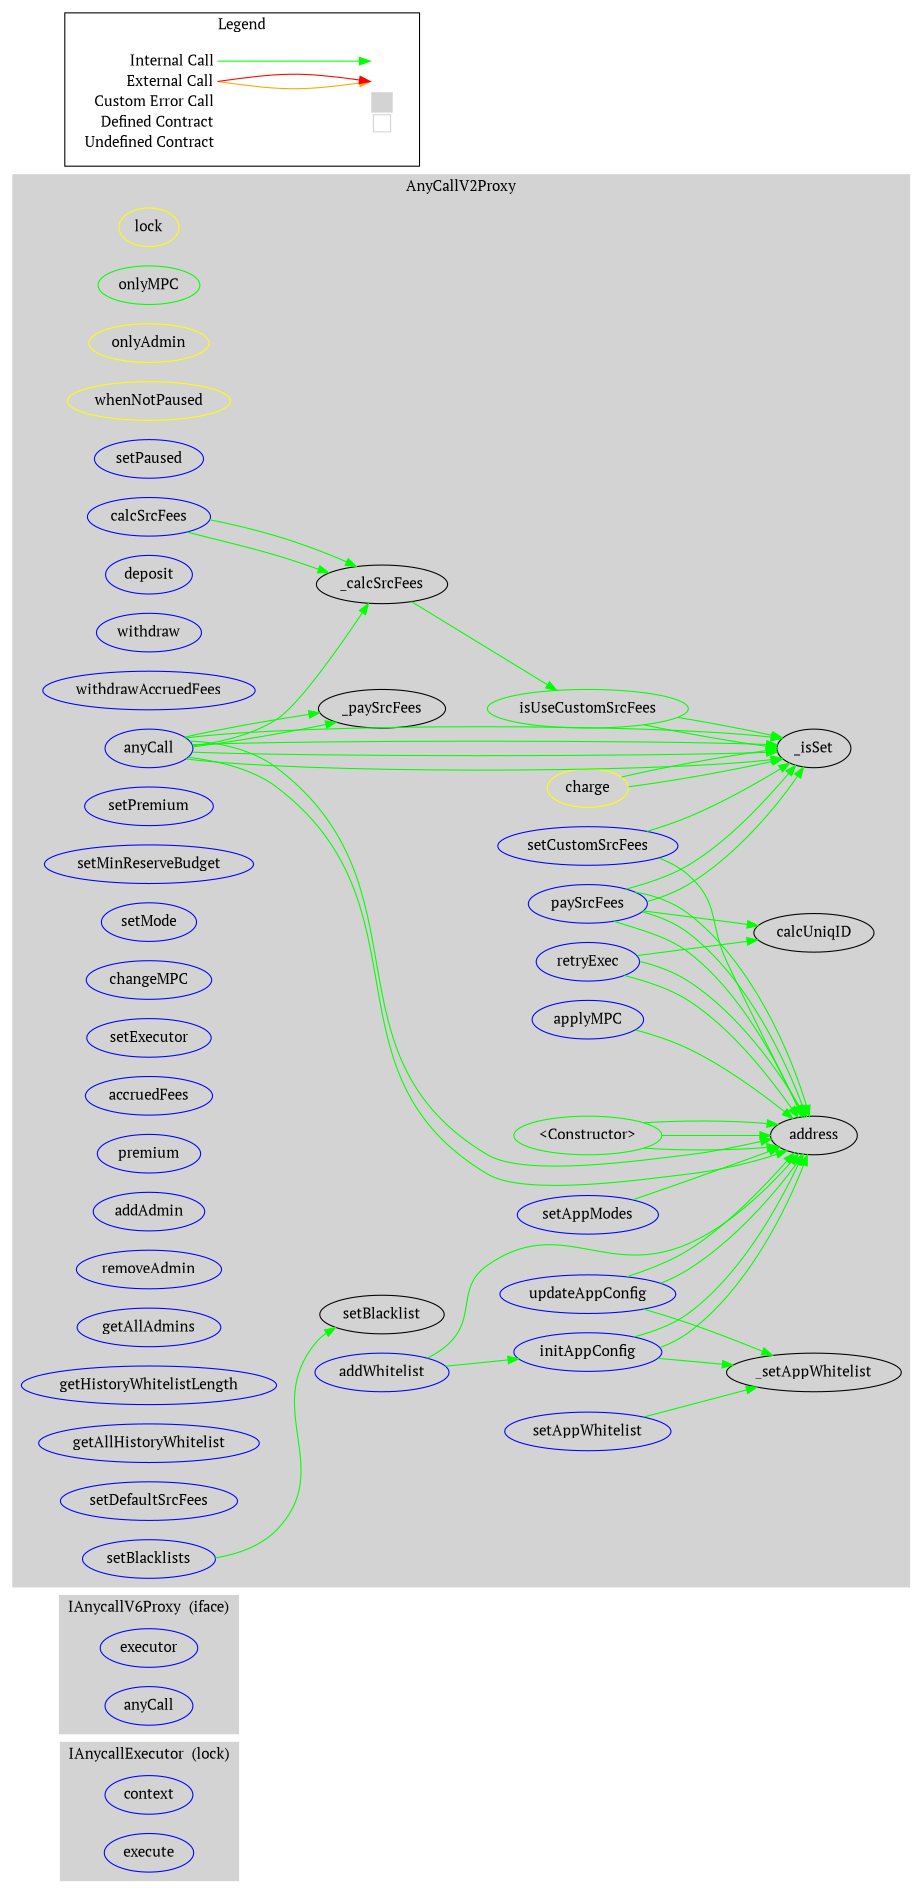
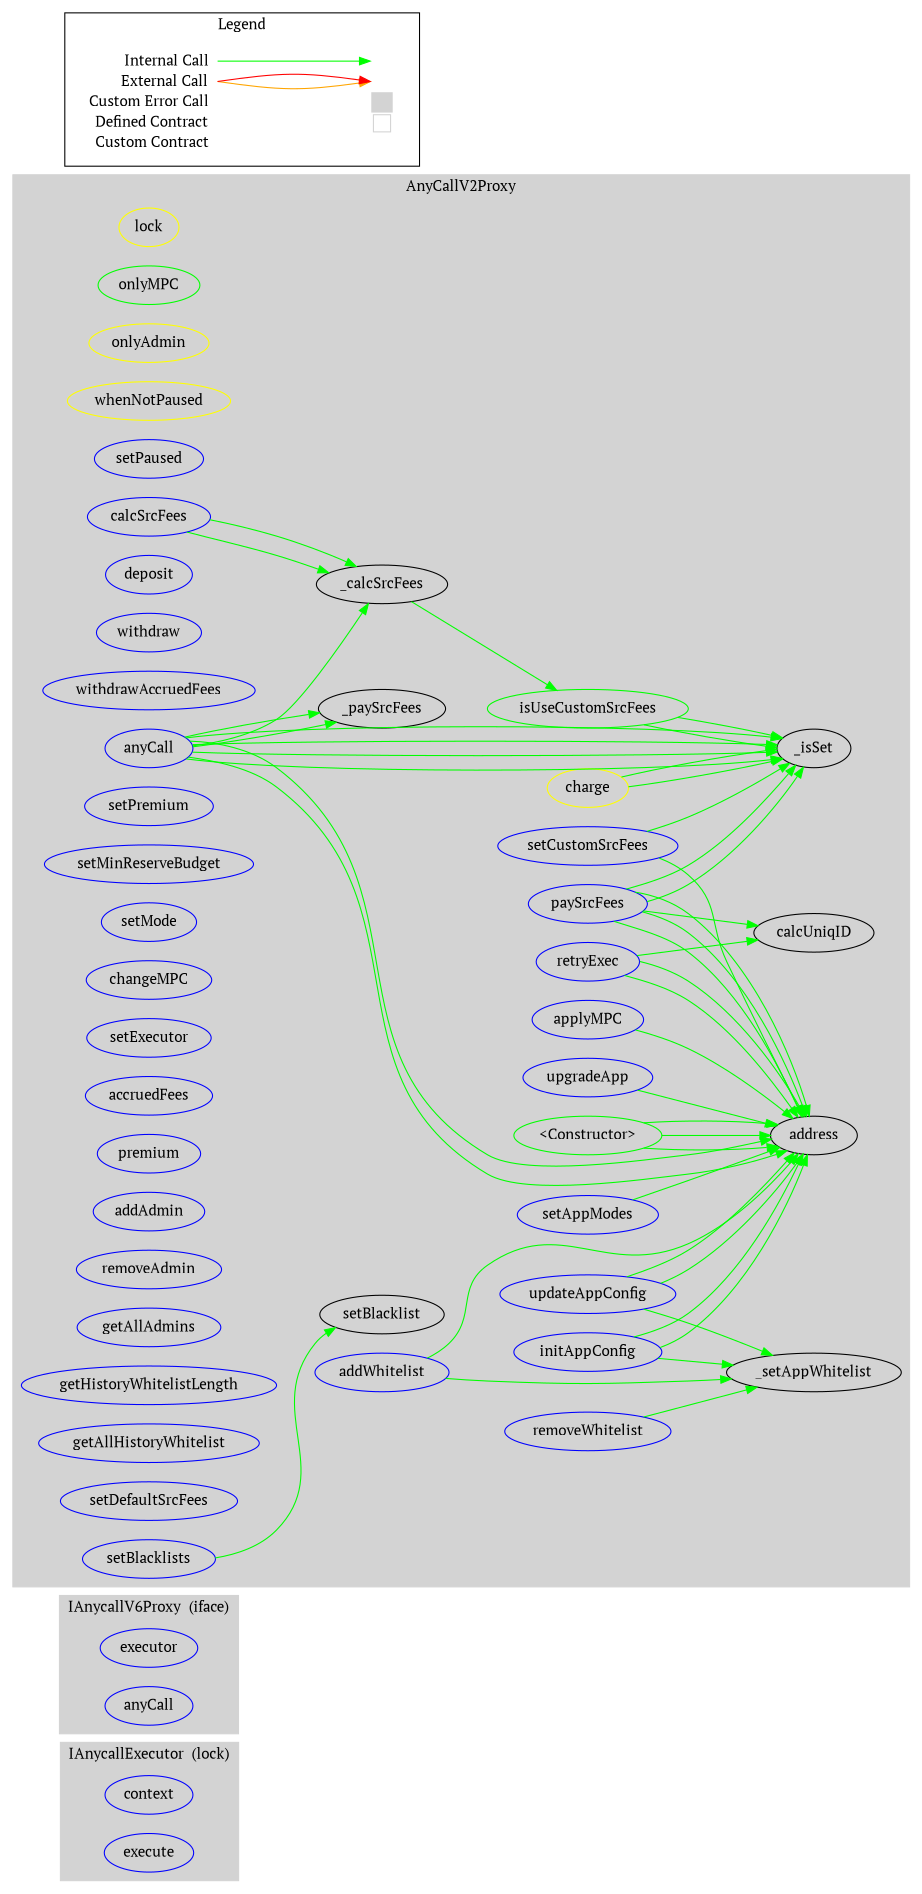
(150, 143) -> (152, 143)
none -> (588, 1078)
(477, 1363) -> (583, 1384)
(588, 1431) -> (588, 1431)
